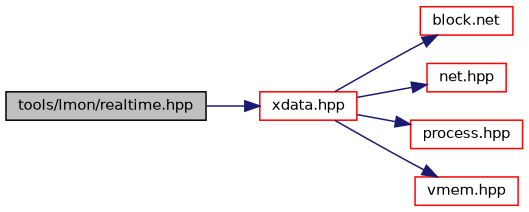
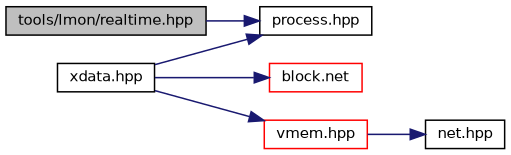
(467, 78) -> (465, 134)
(385, 92) -> (389, 134)
(226, 106) -> (225, 21)
(308, 106) -> (106, 78)
(467, 134) -> (316, 21)
